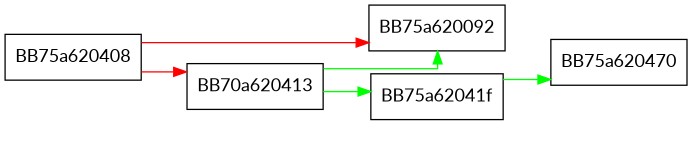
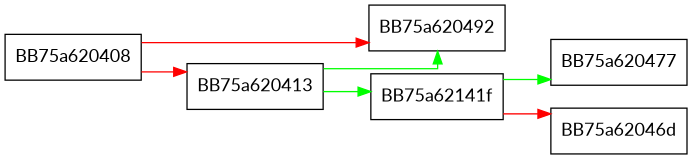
(437, 28) -> (437, 28)
(619, 62) -> (619, 62)
(255, 87) -> (255, 87)
(437, 97) -> (437, 97)
none -> (619, 131)
